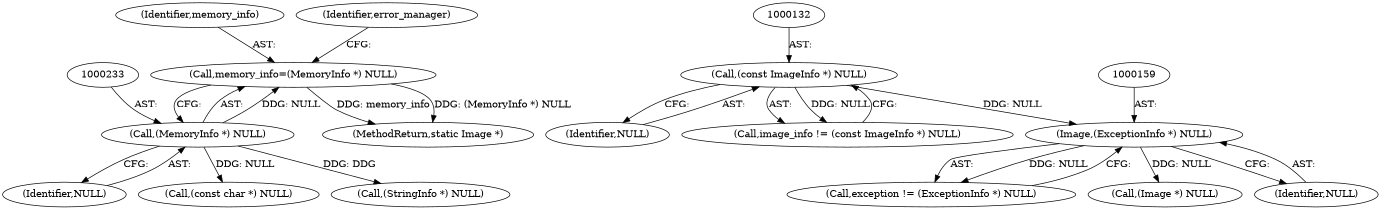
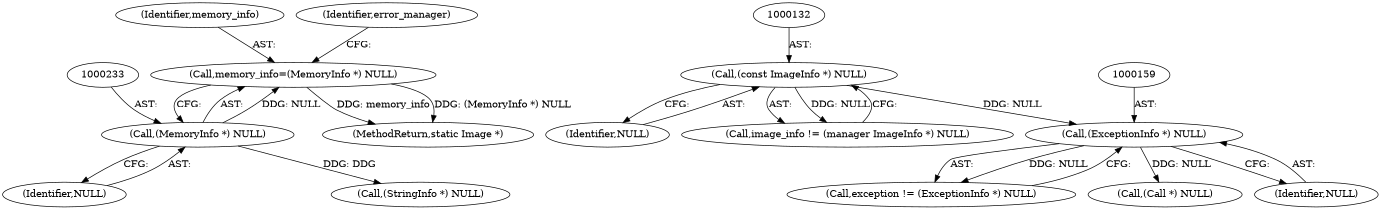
(847, 135) -> (847, 135)
(1134, 135) -> (1134, 135)
(229, 195) -> none
(1165, 195) -> (1165, 195)
